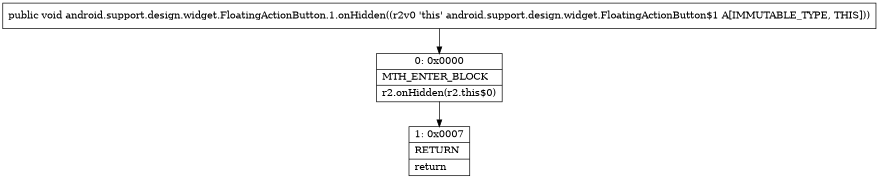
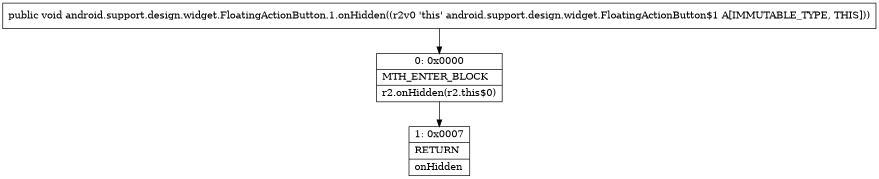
(430, 167) -> (439, 167)
